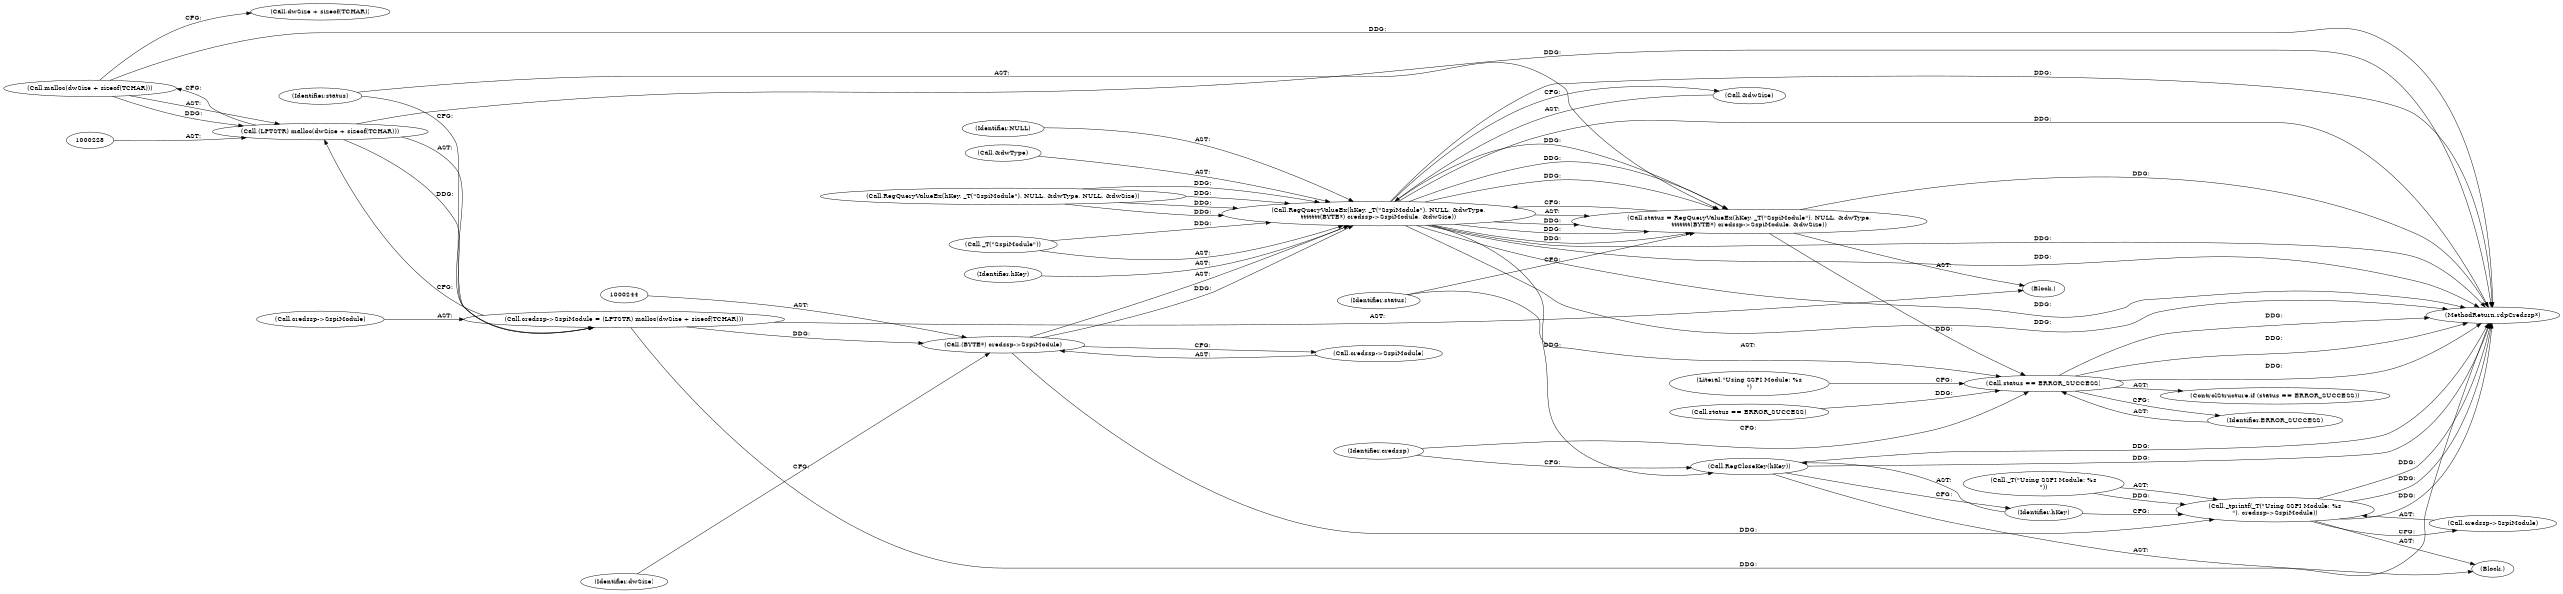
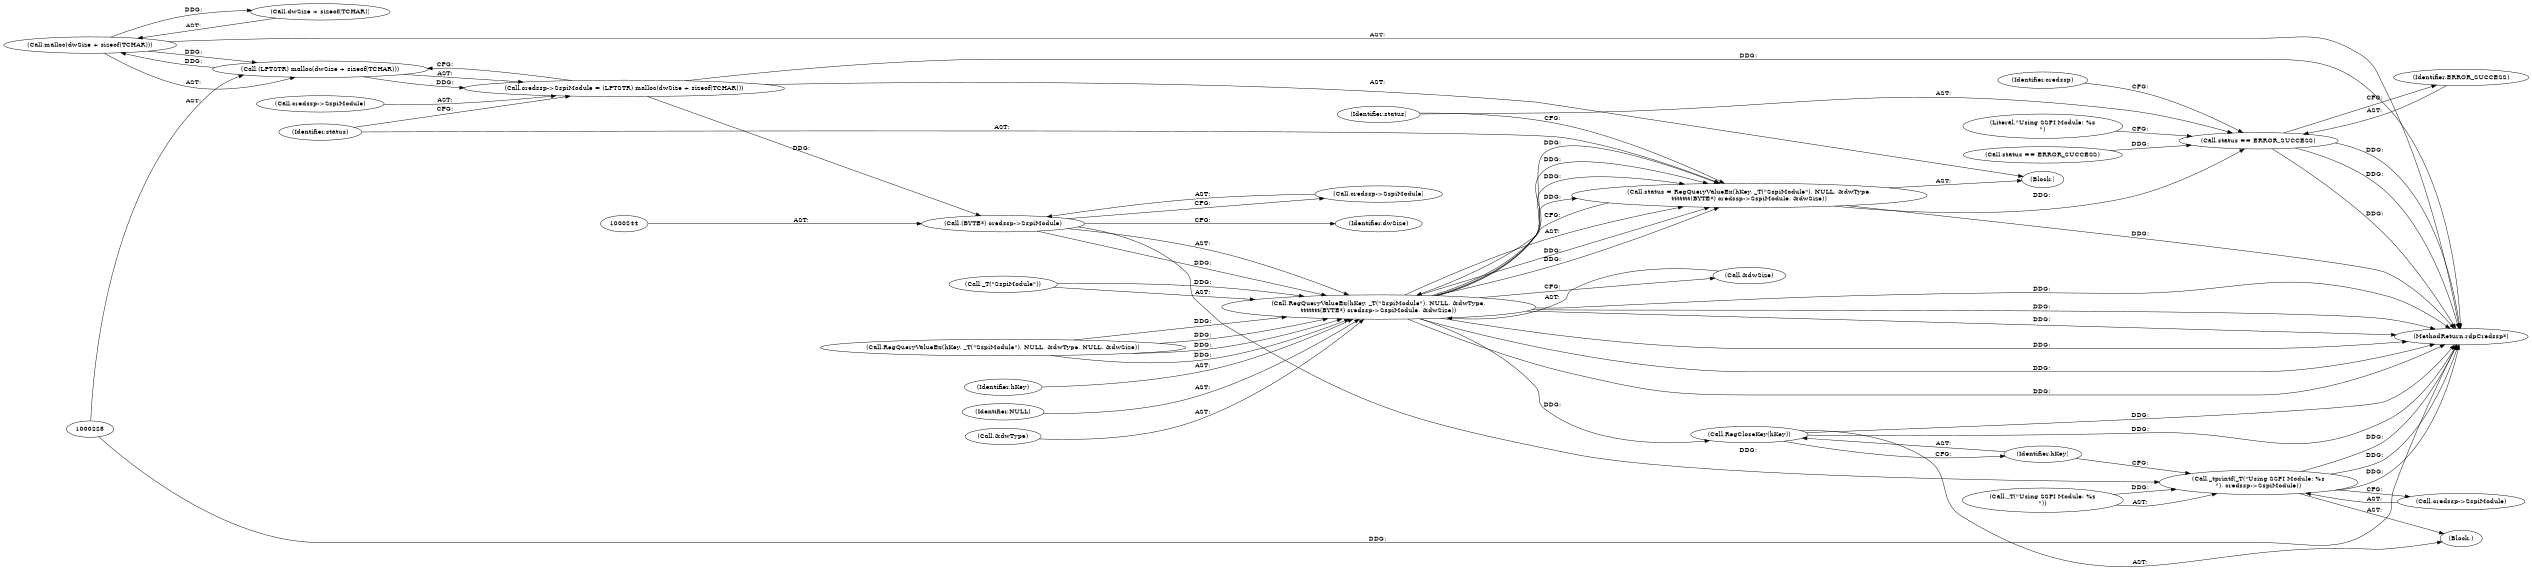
(195, 18) -> (195, 10)
none -> (209, 28)
(1379, 29) -> (1379, 35)
(1444, 66) -> (1324, 543)
(195, 88) -> (195, 61)
(2275, 396) -> none
(811, 465) -> (1208, 224)
(1552, 466) -> none
